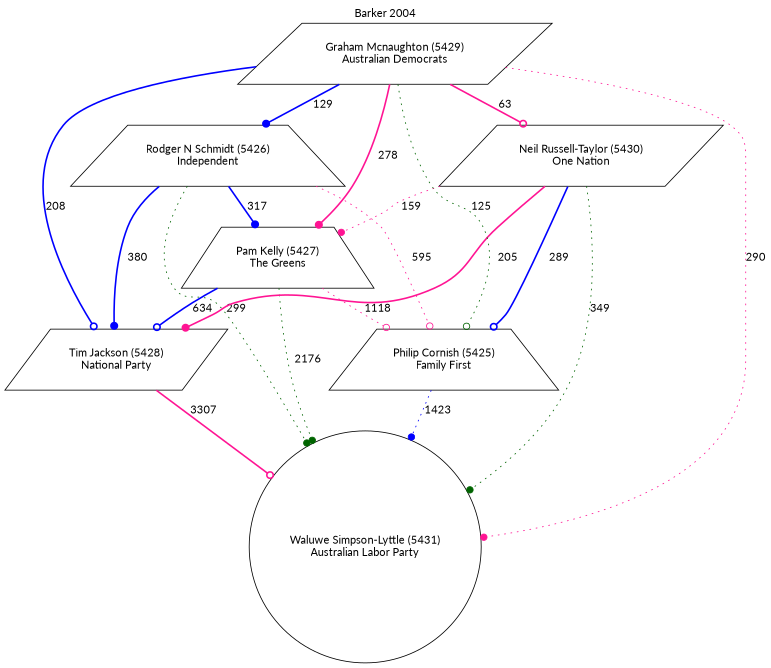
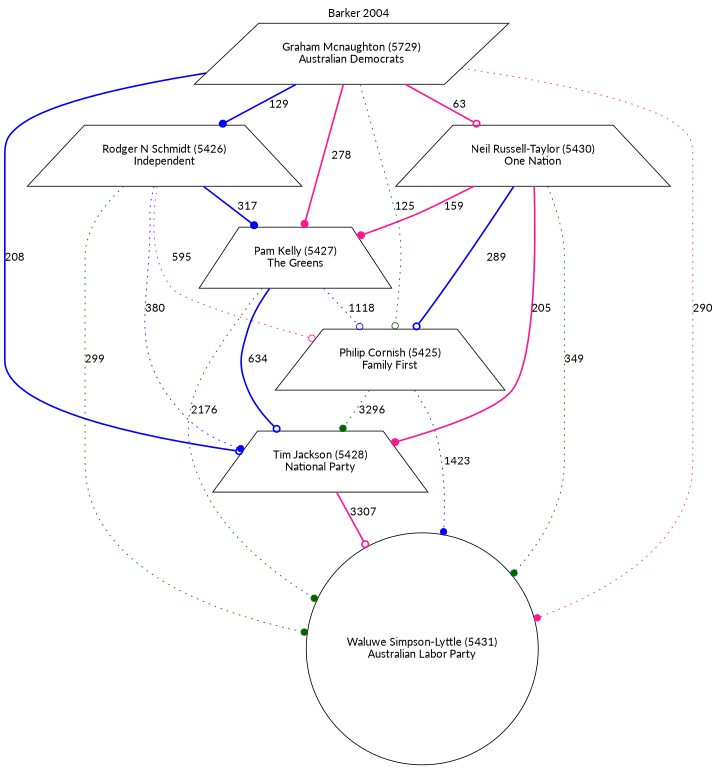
(395, 54) -> (352, 54)
(581, 156) -> (533, 156)
(391, 207) -> (420, 213)
(121, 248) -> (146, 337)
(353, 307) -> (340, 306)
(116, 360) -> (320, 462)
none -> (357, 408)
